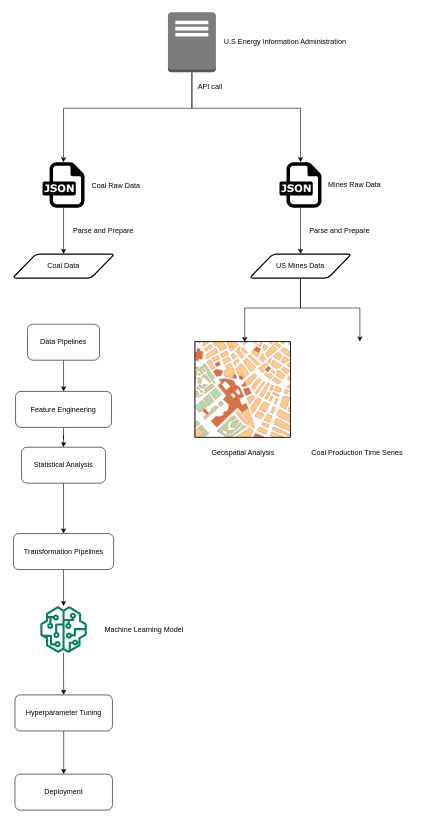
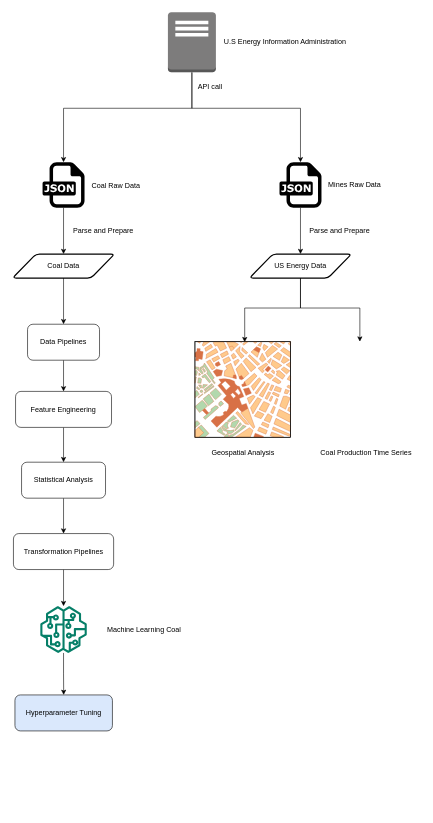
(300, 266) -> (300, 266)
none -> (63, 299)
(357, 453) -> (366, 453)
(63, 465) -> (63, 480)
(144, 630) -> (144, 630)
(63, 713) -> (63, 713)
(63, 768) -> none
(63, 792) -> none
